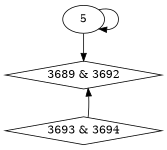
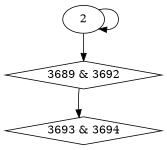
(84, 19) -> (84, 19)
(89, 107) -> (78, 99)
